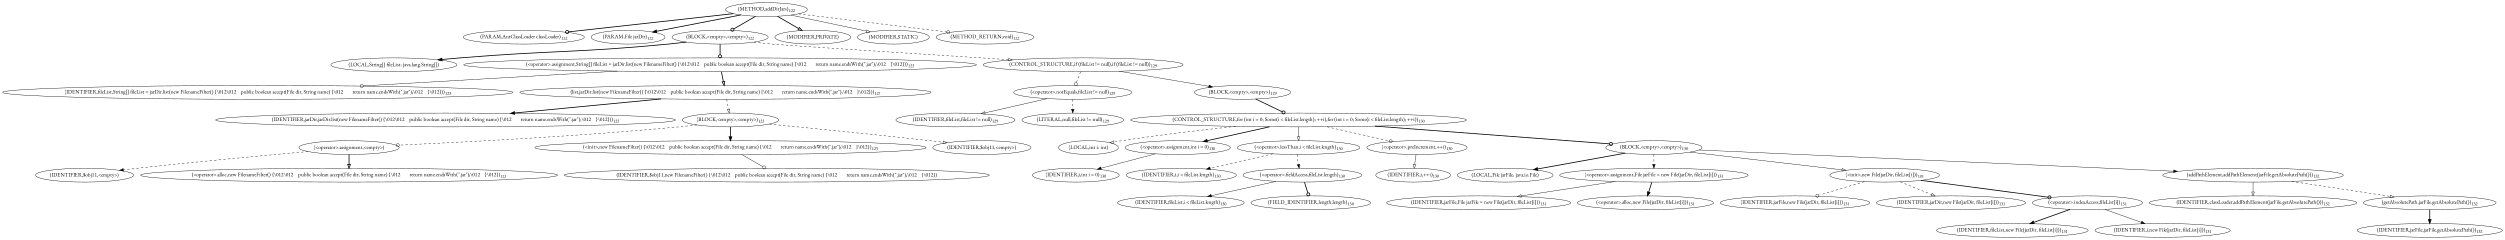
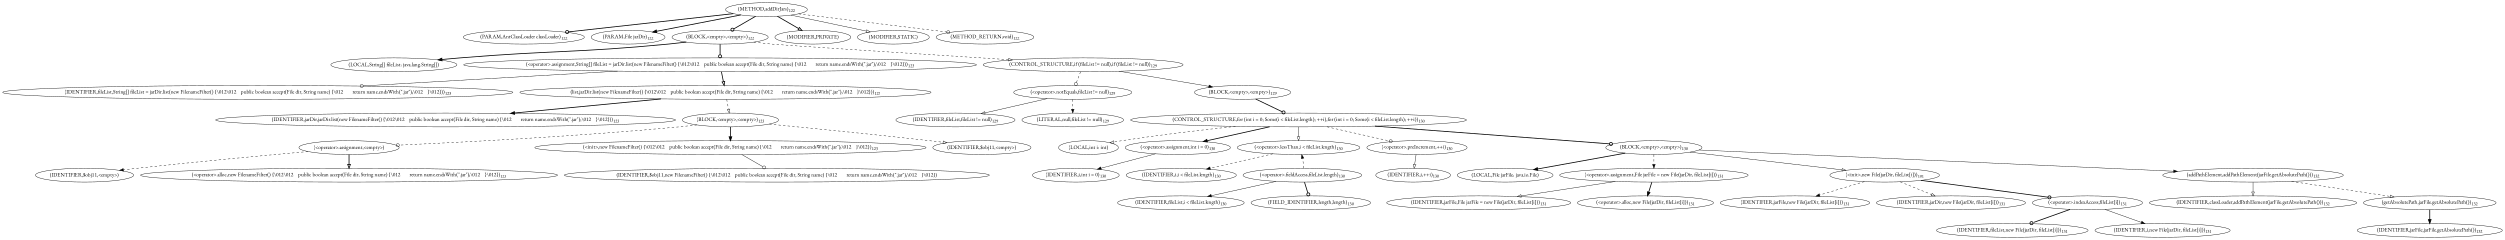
(1298, 160) -> (1303, 163)
(1842, 188) -> (1842, 188)
(2052, 216) -> (2052, 216)
